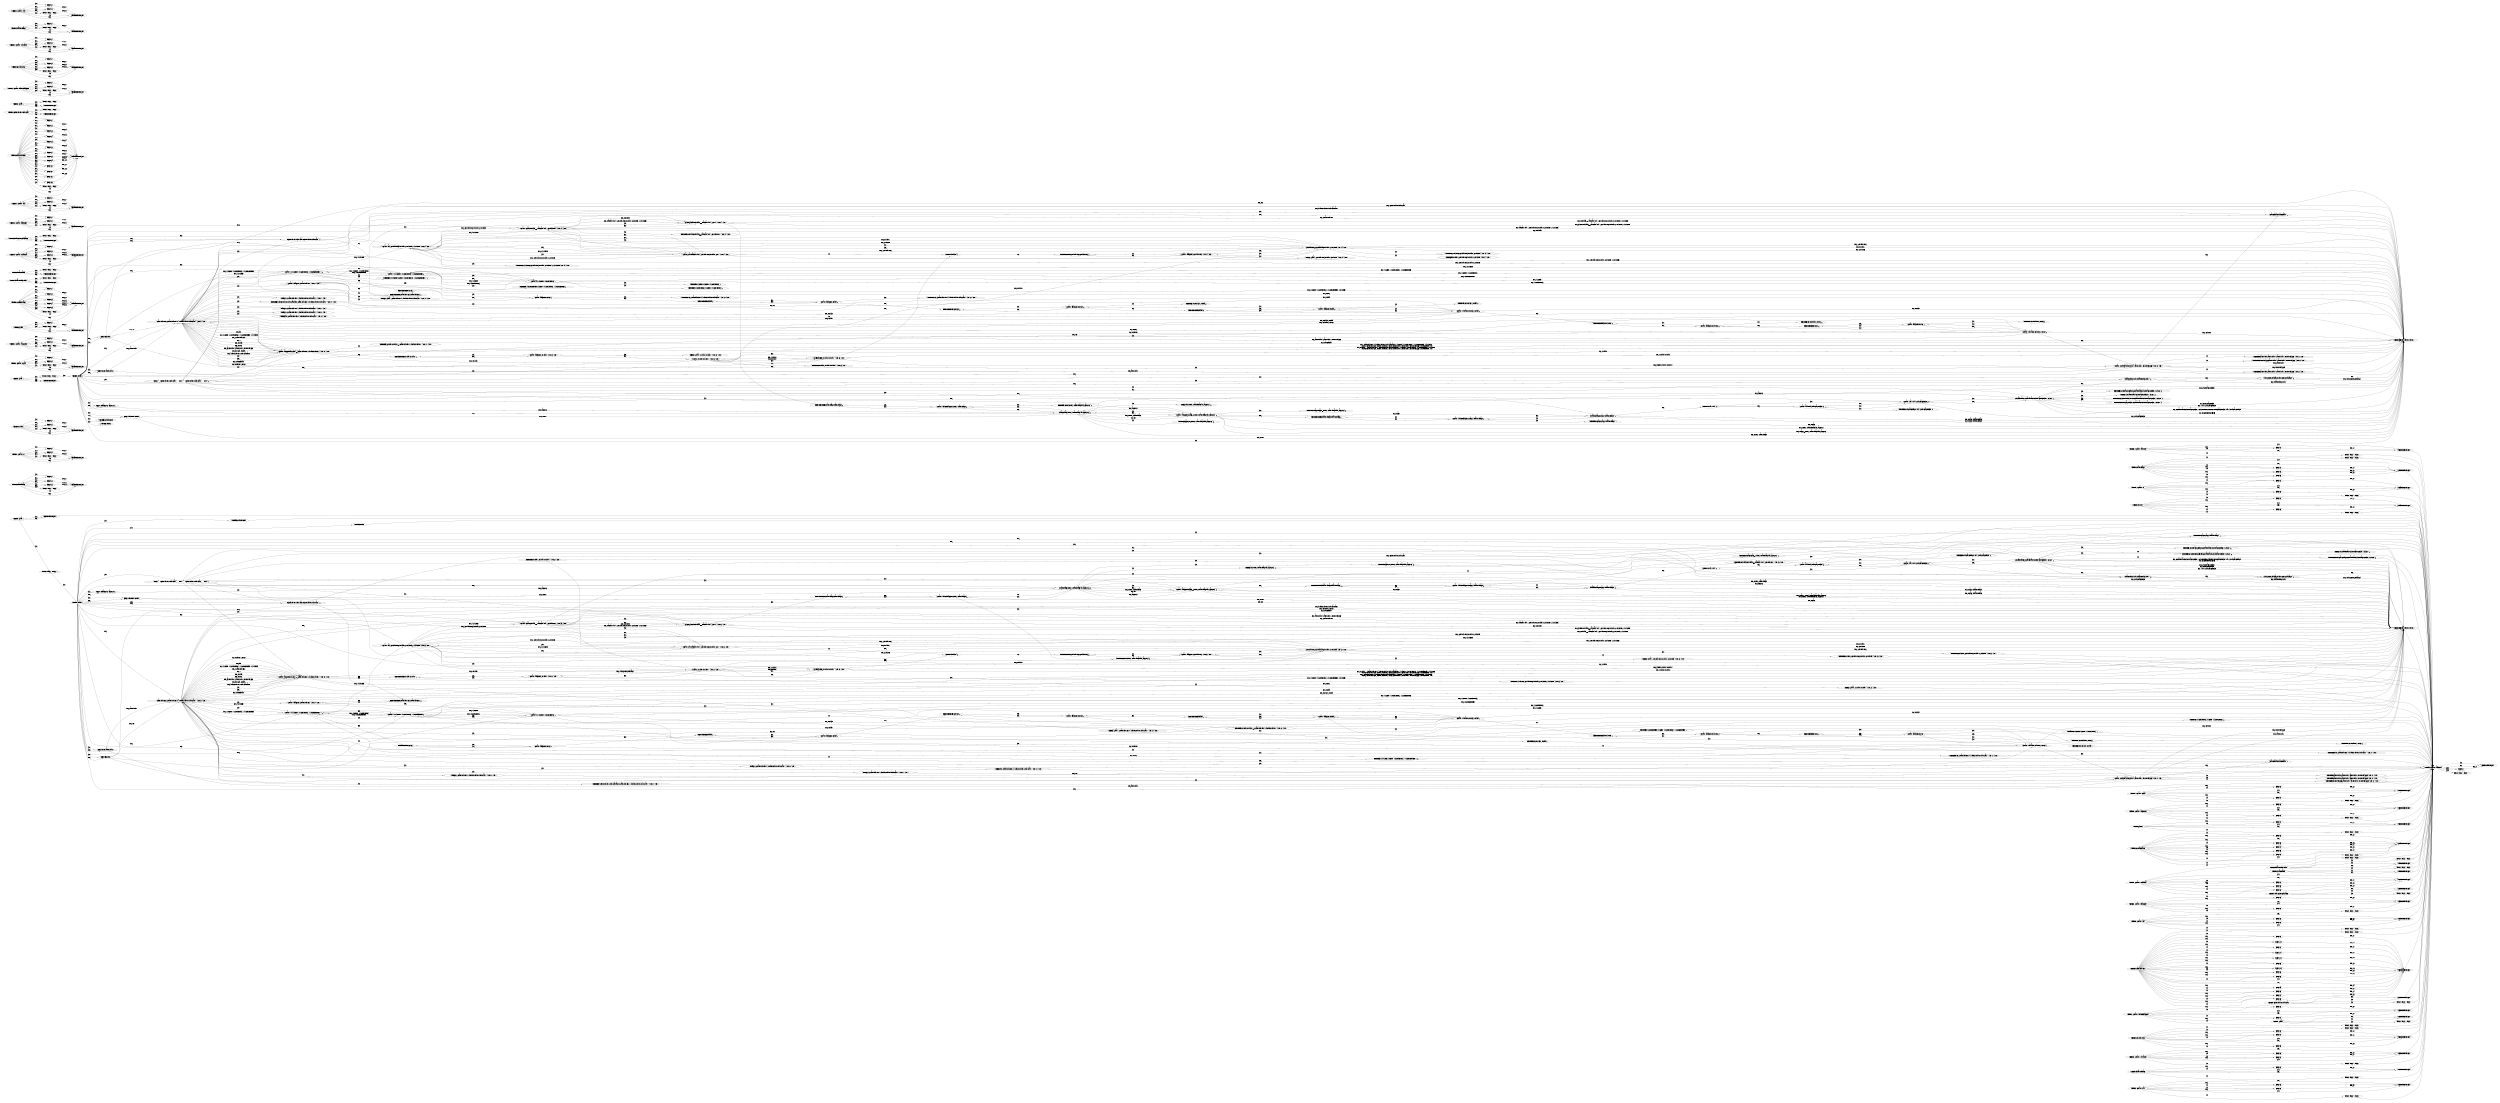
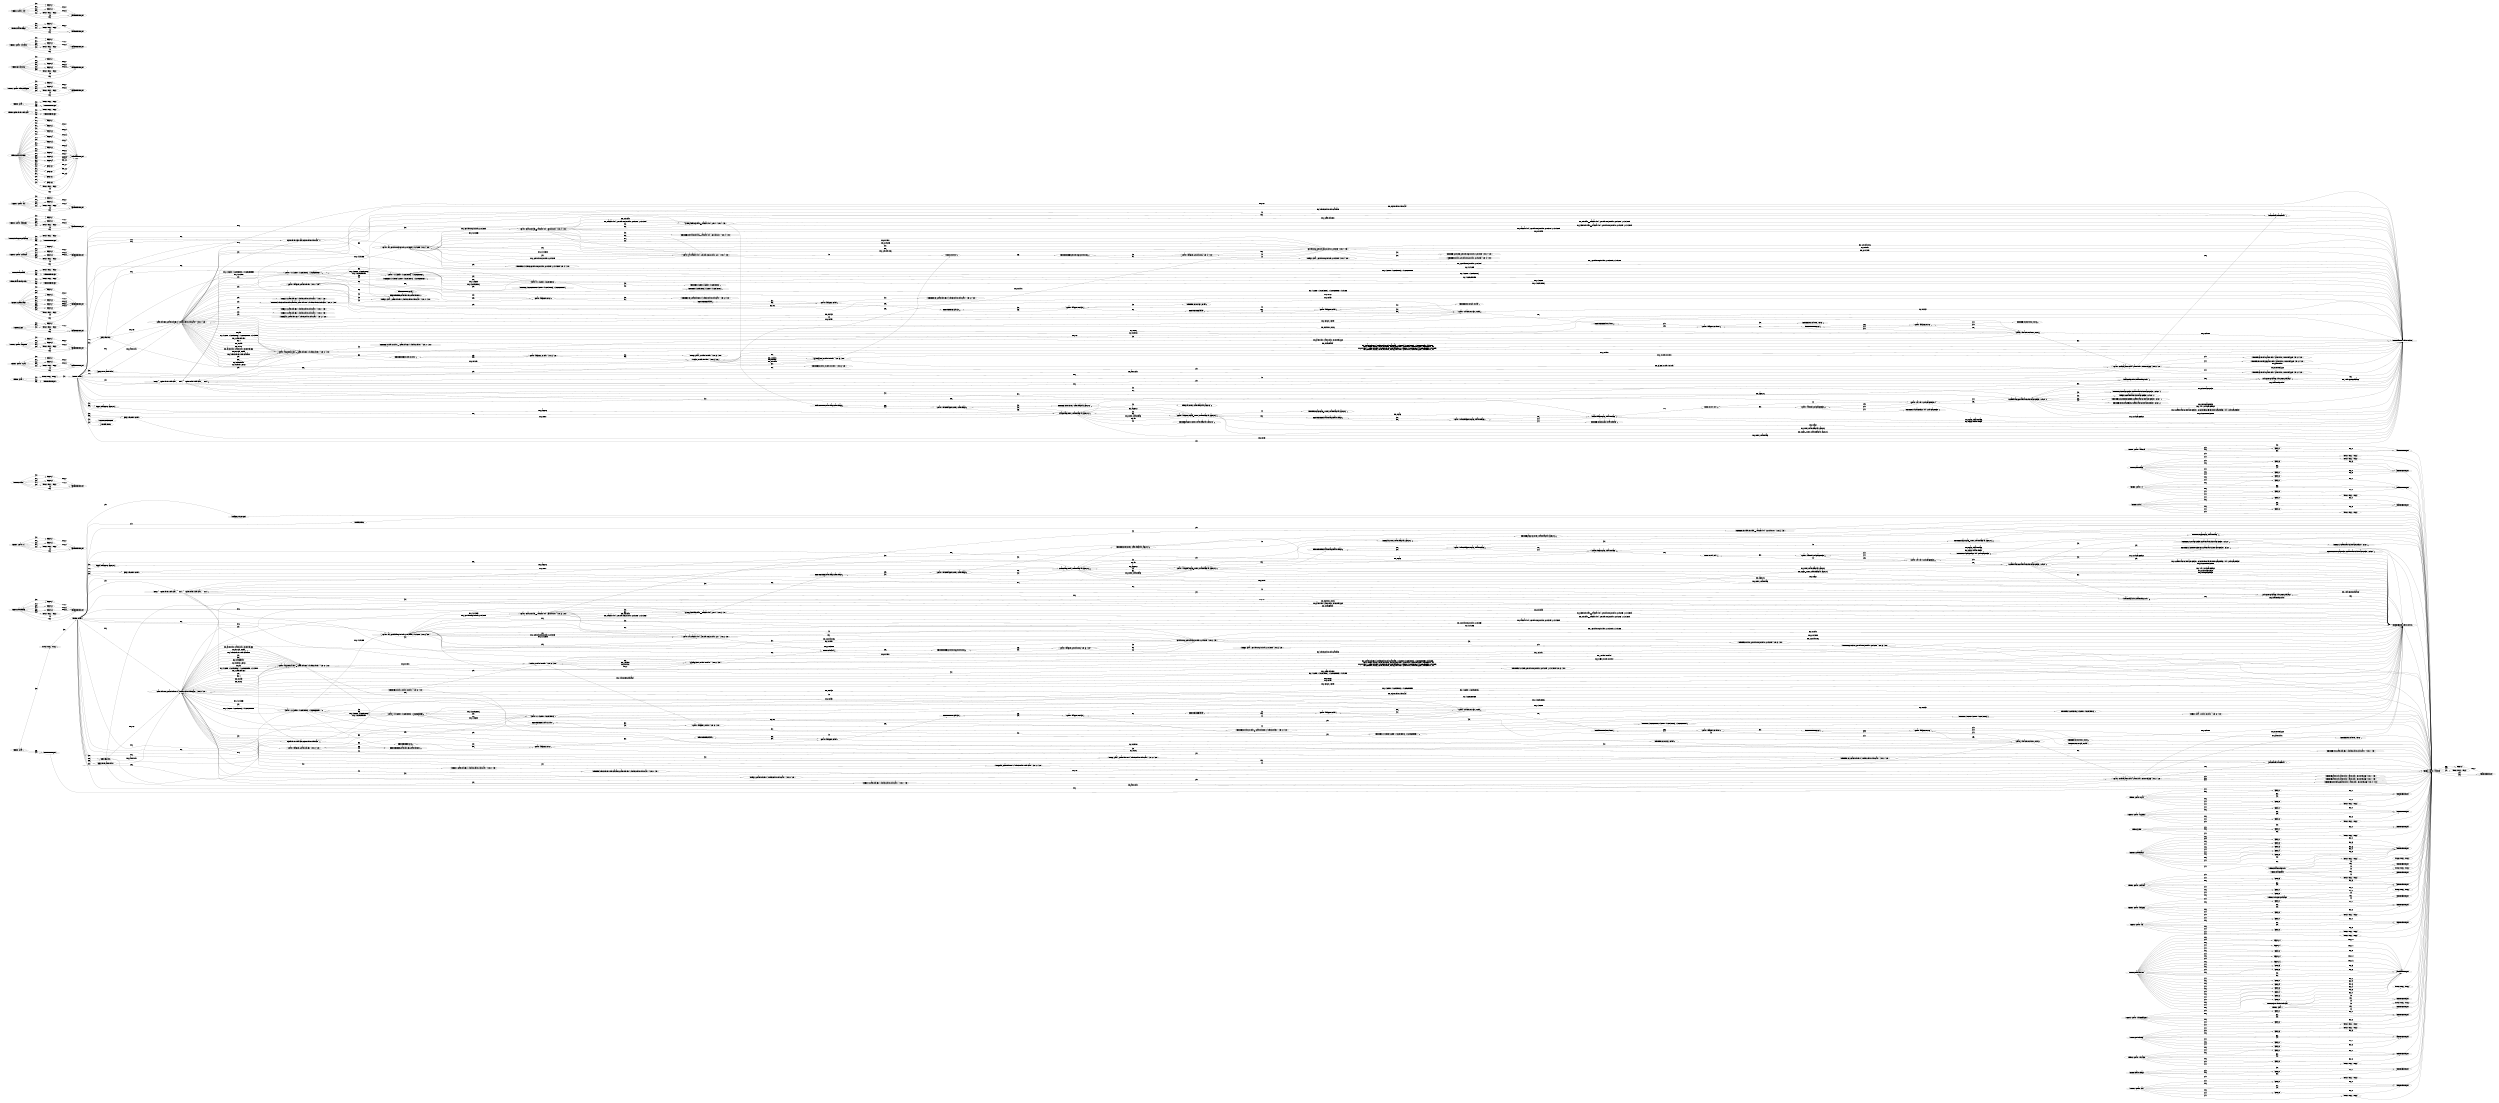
(772, 361) -> (772, 362)
(772, 363) -> (772, 364)
(772, 671) -> (625, 667)
(631, 678) -> none
